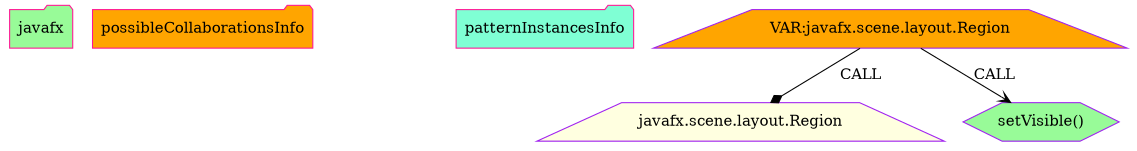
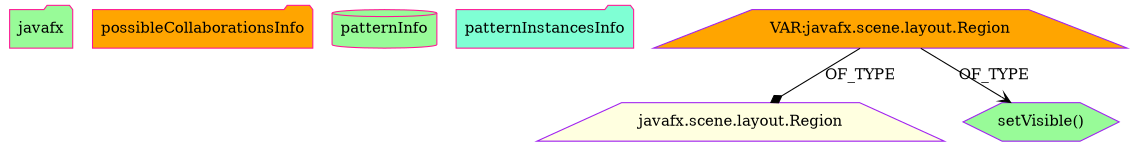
none -> (384, 29)
(861, 75) -> (861, 75)
(995, 75) -> (995, 75)
